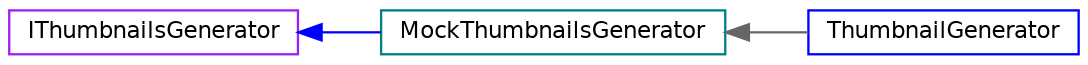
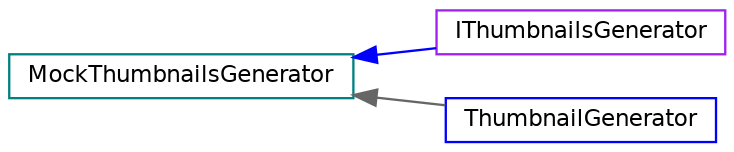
(351, 32) -> (407, 51)
